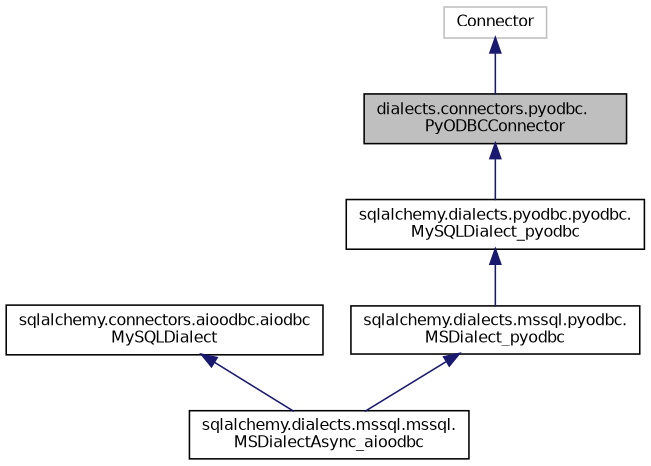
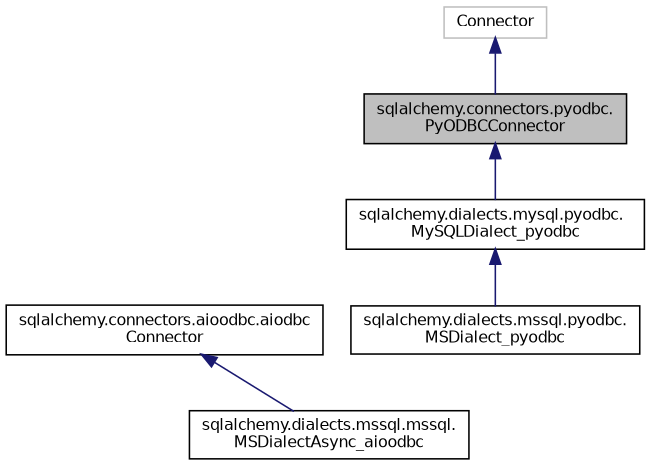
(495, 119) -> (495, 119)
(495, 224) -> (495, 224)
(165, 330) -> (165, 330)
(405, 387) -> none
